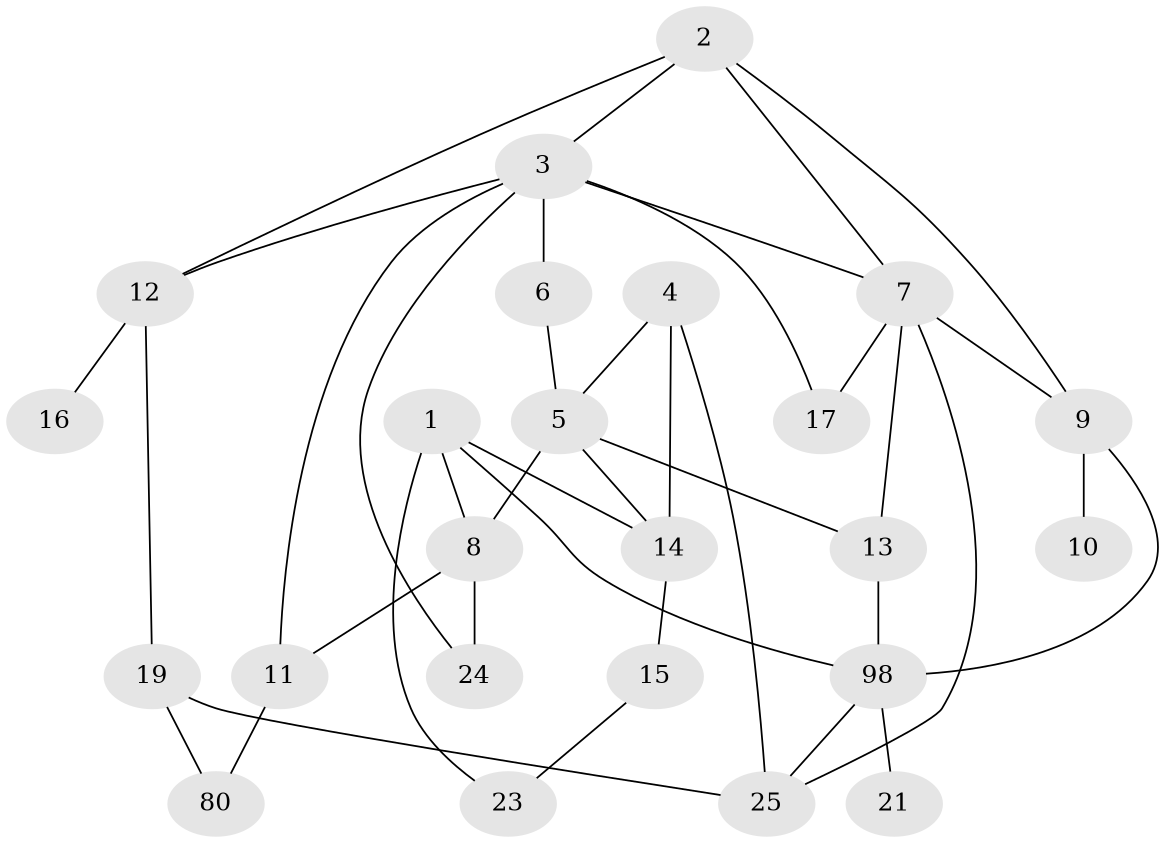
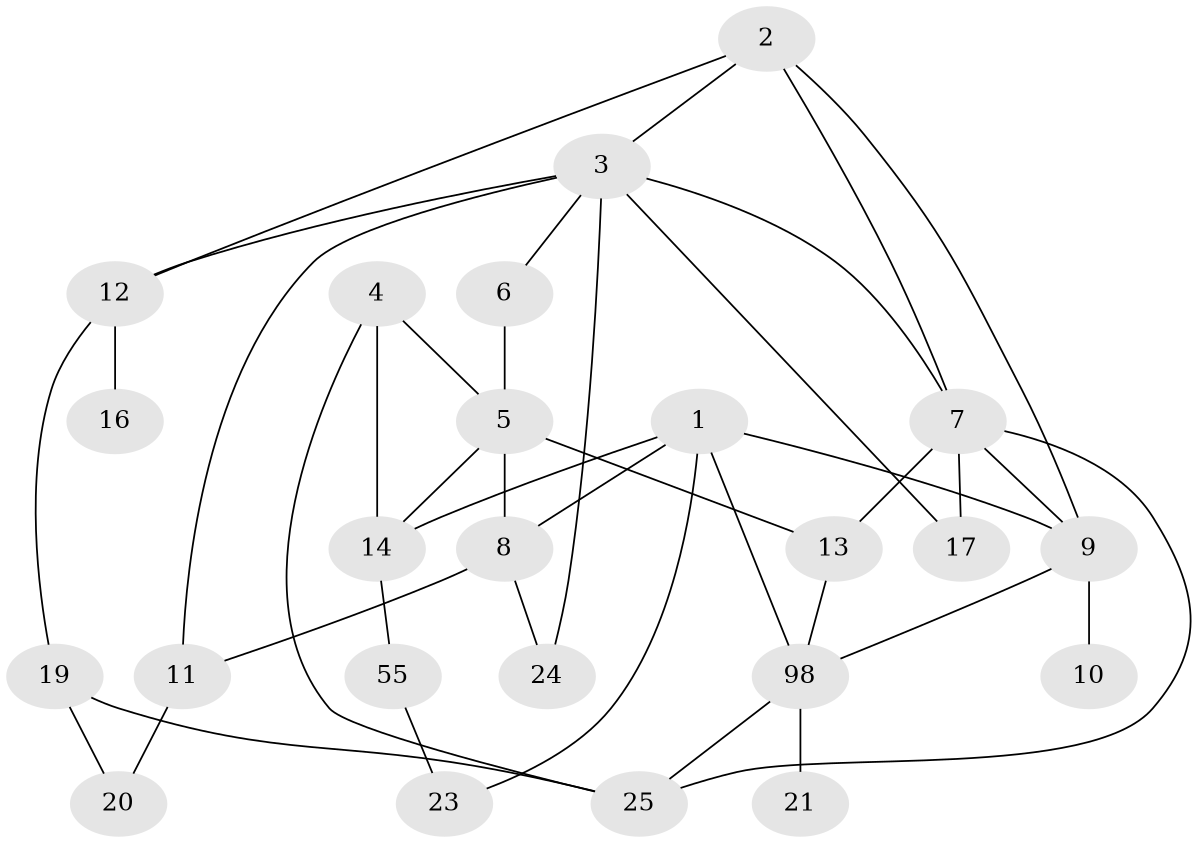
none -> (923, 482)
(655, 676) -> (393, 676)
(216, 804) -> (119, 804)
